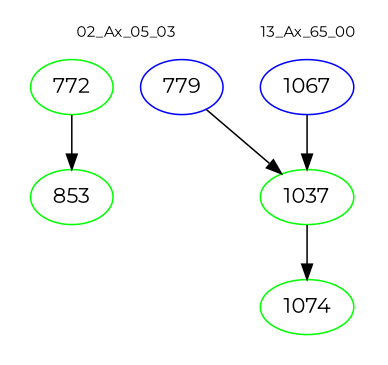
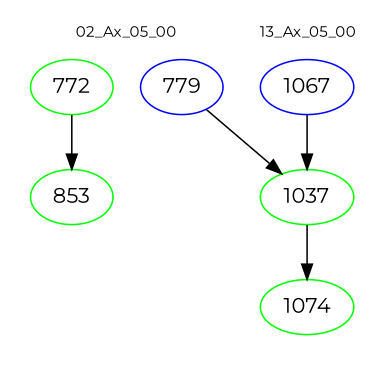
(127, 33) -> (127, 33)
(309, 33) -> (309, 33)
